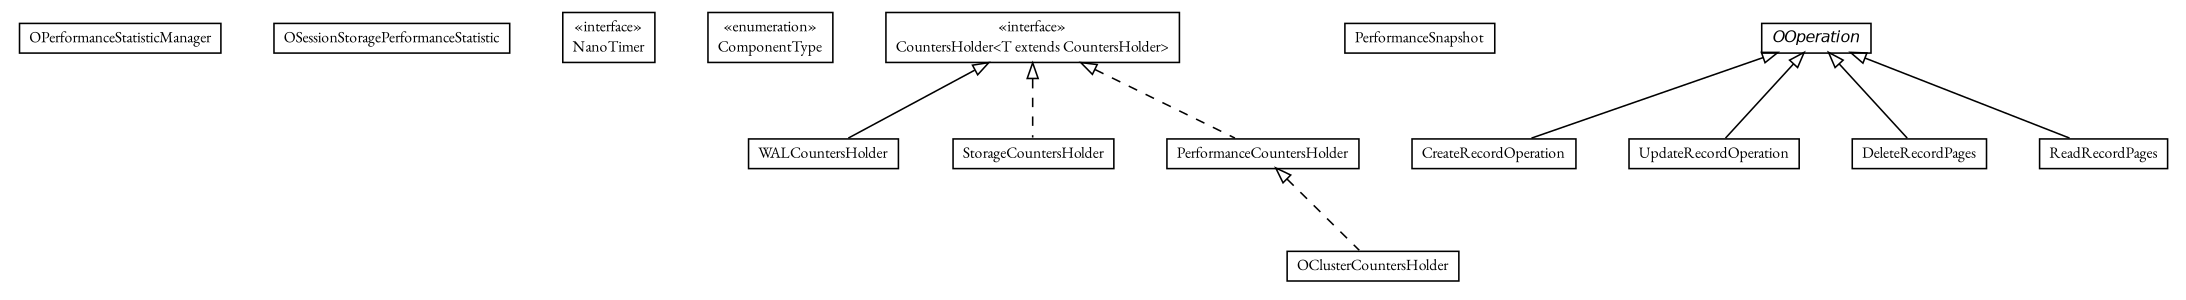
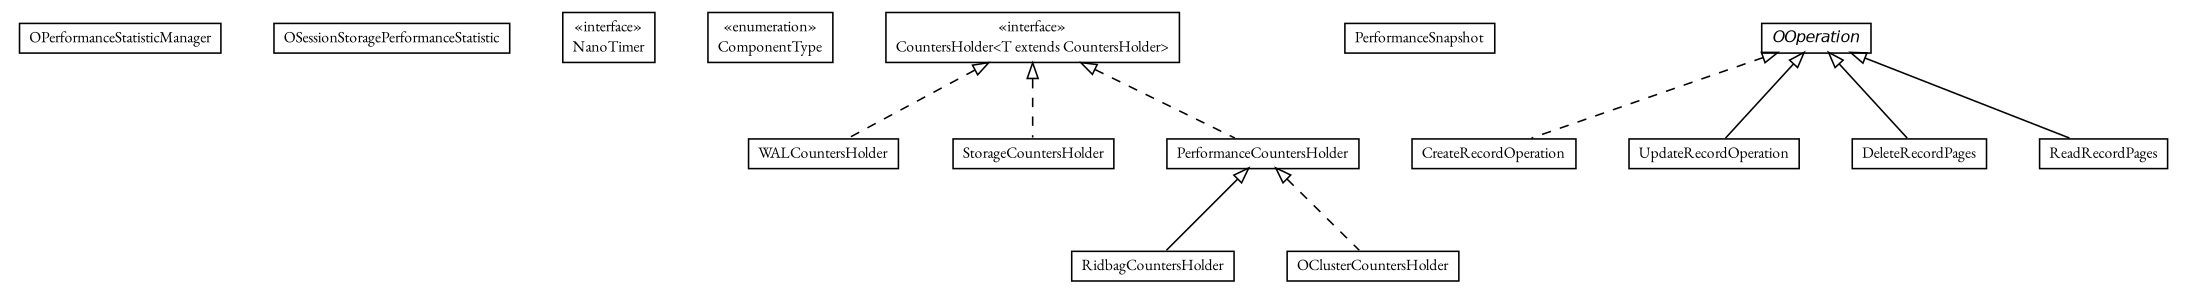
(1647, 98) -> (1647, 98)
(912, 104) -> (912, 104)
none -> (1153, 265)
